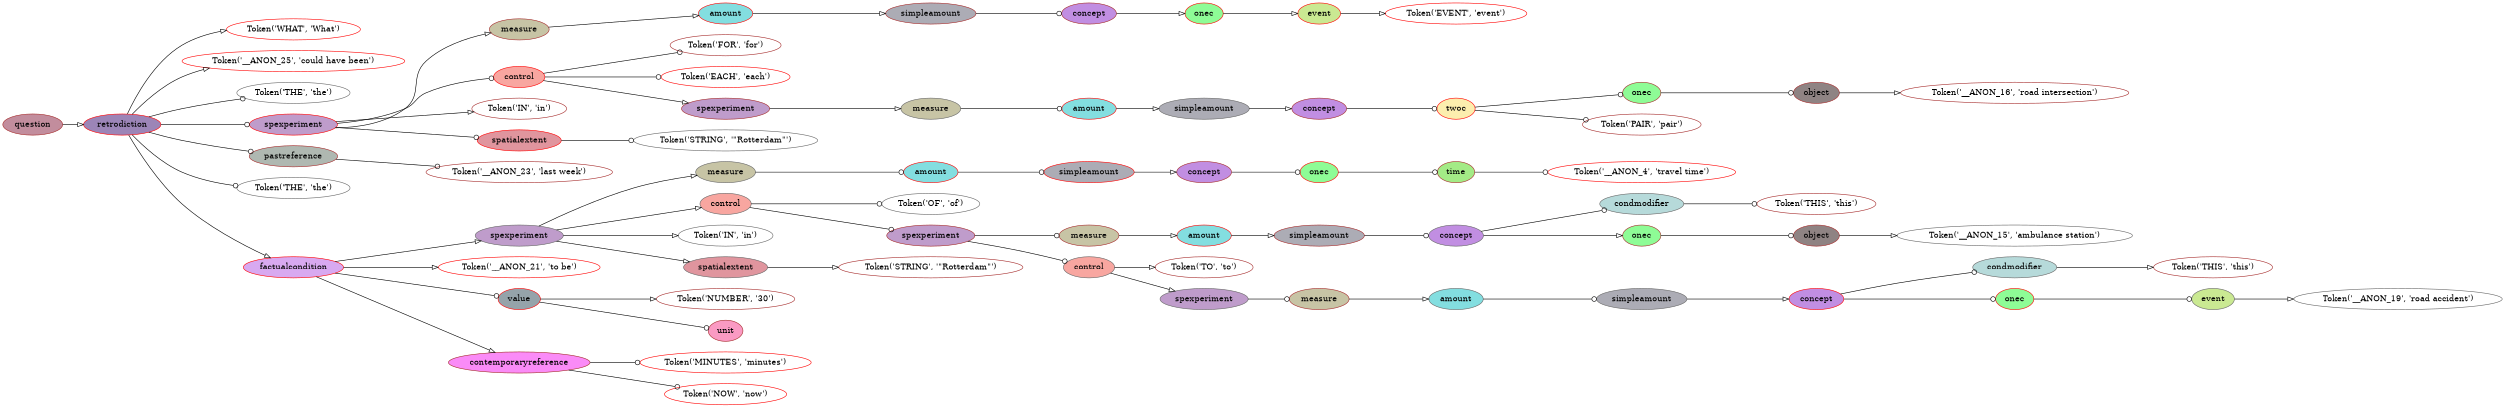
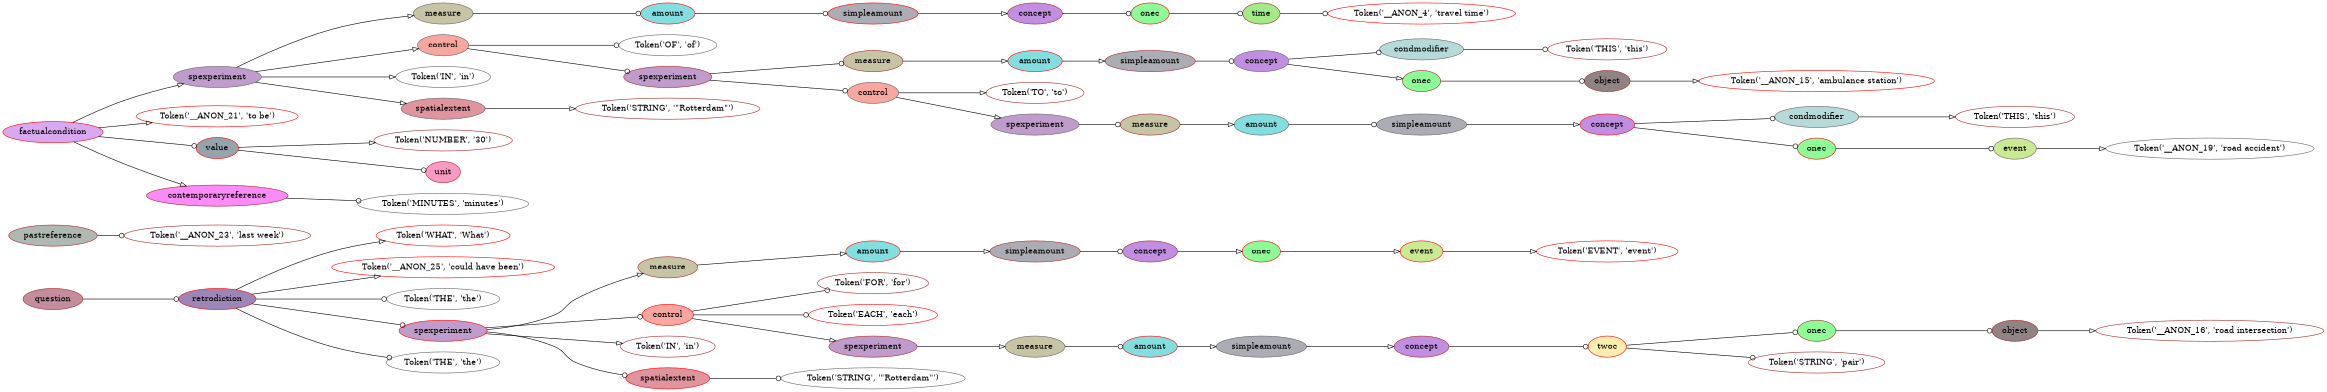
(70, 125) -> (128, 299)
(1642, 125) -> (1817, 362)
(198, 144) -> none
(186, 207) -> none
(2015, 236) -> (1817, 81)
(726, 362) -> (443, 204)
(726, 394) -> none
